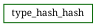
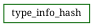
(48, 13) -> (47, 13)
